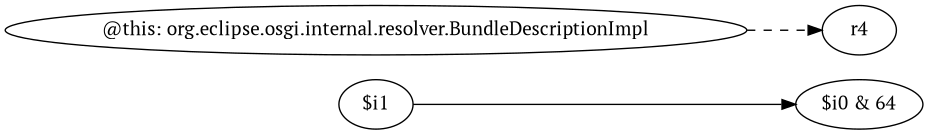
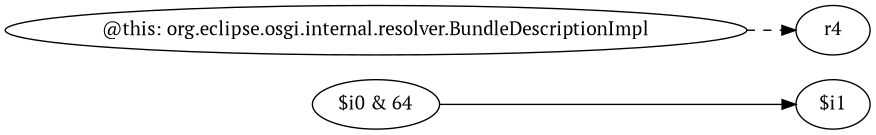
(597, 104) -> (611, 104)
